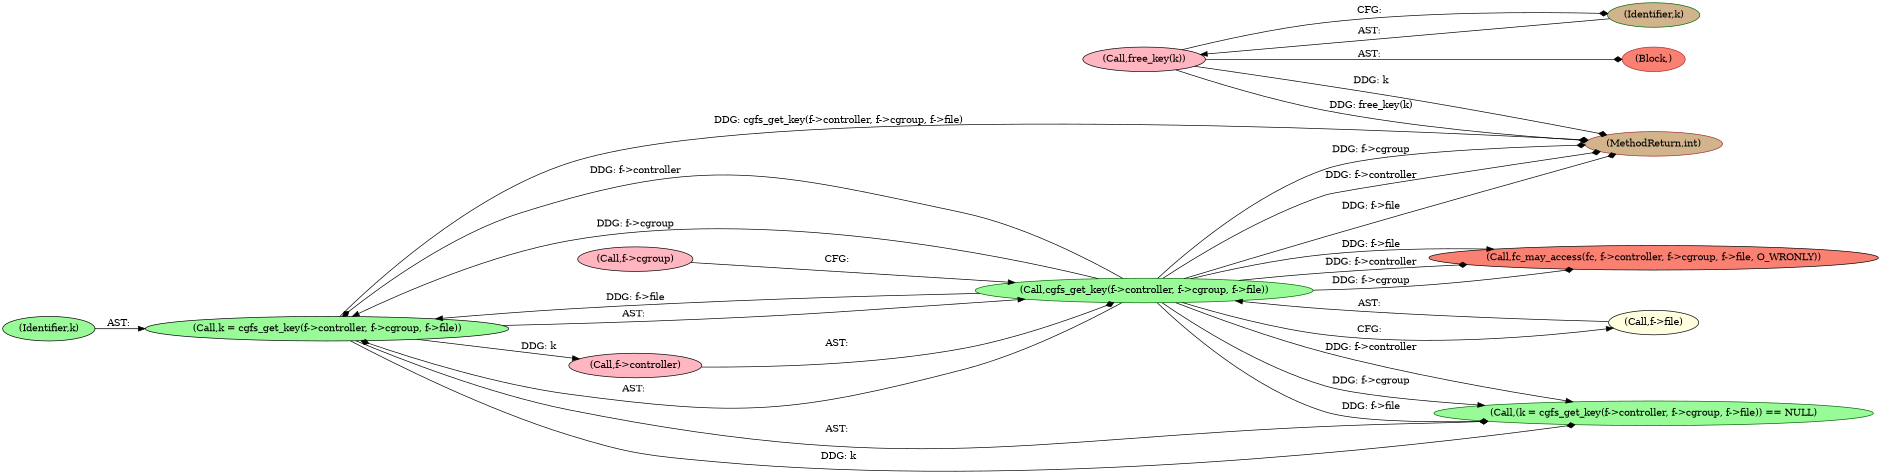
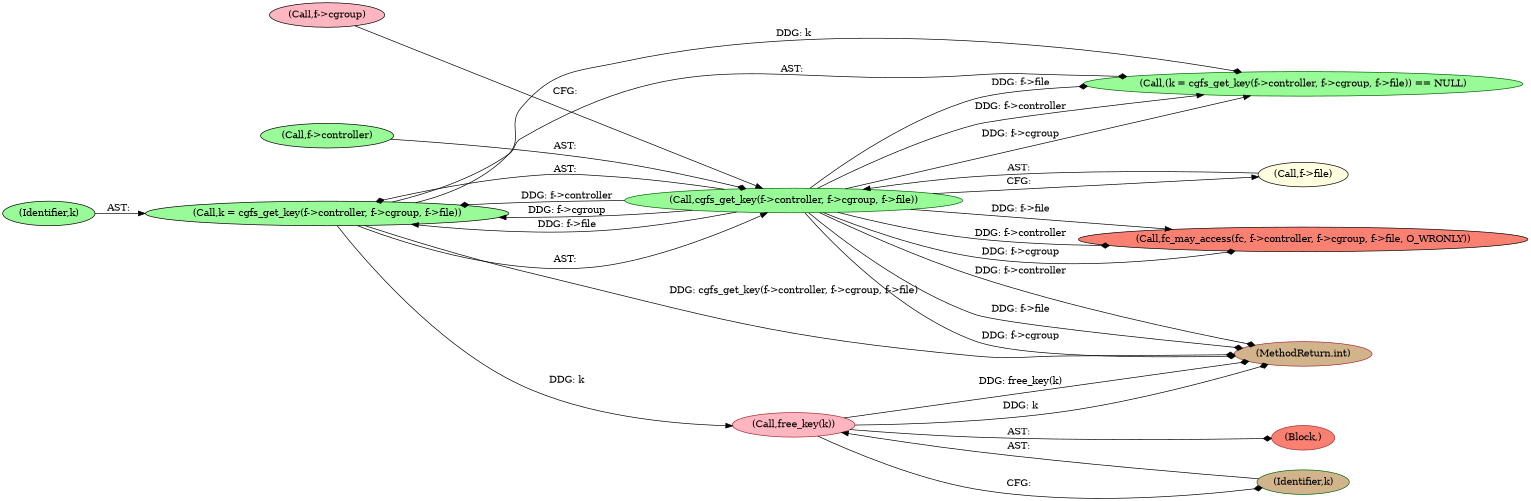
(1144, 59) -> (794, 425)
(495, 349) -> (505, 377)
(635, 366) -> (327, 136)
